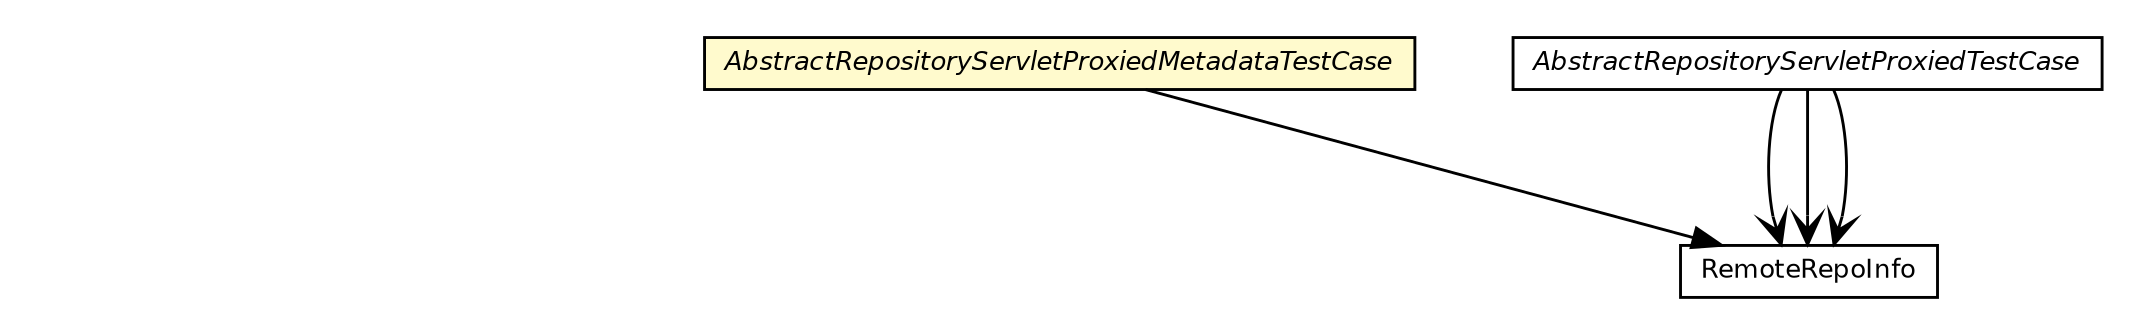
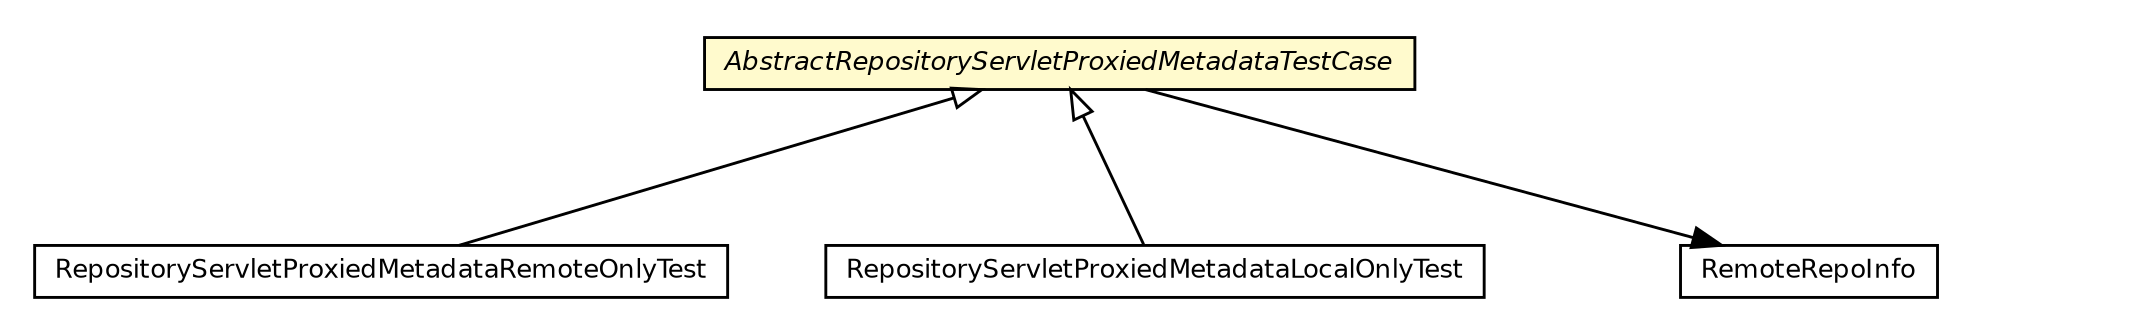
(1808, 64) -> none
none -> (381, 271)
none -> (1155, 271)
